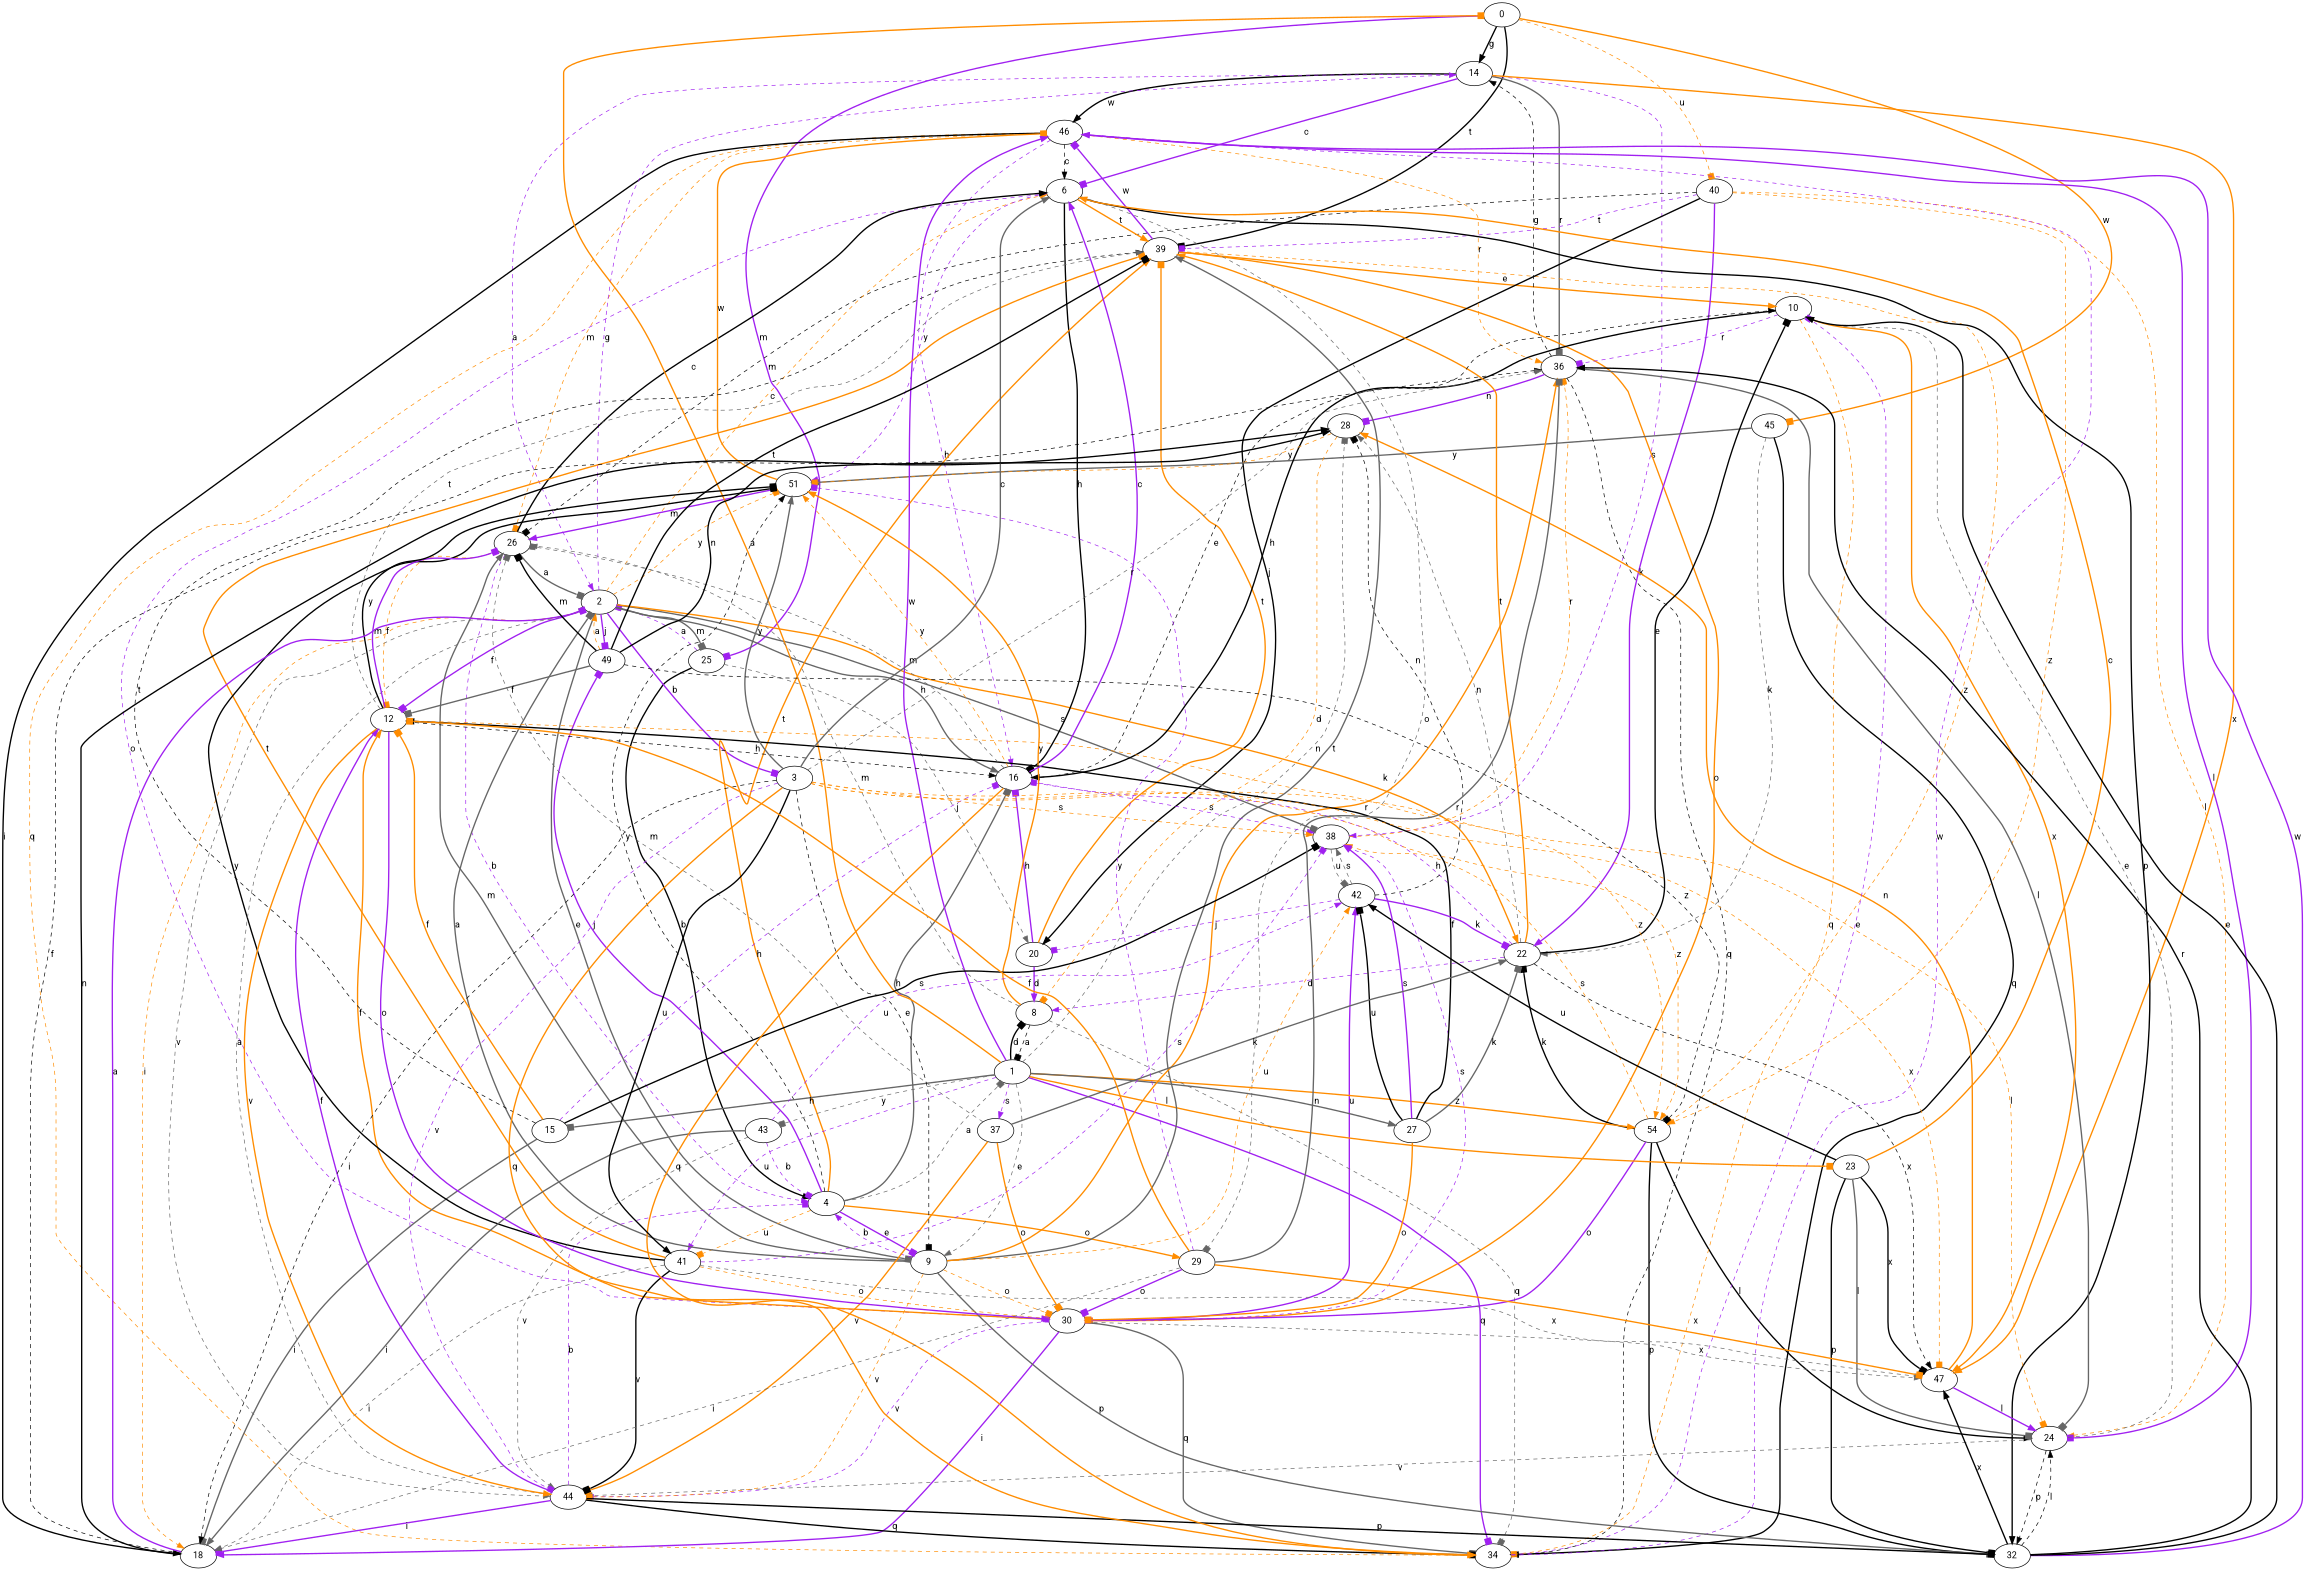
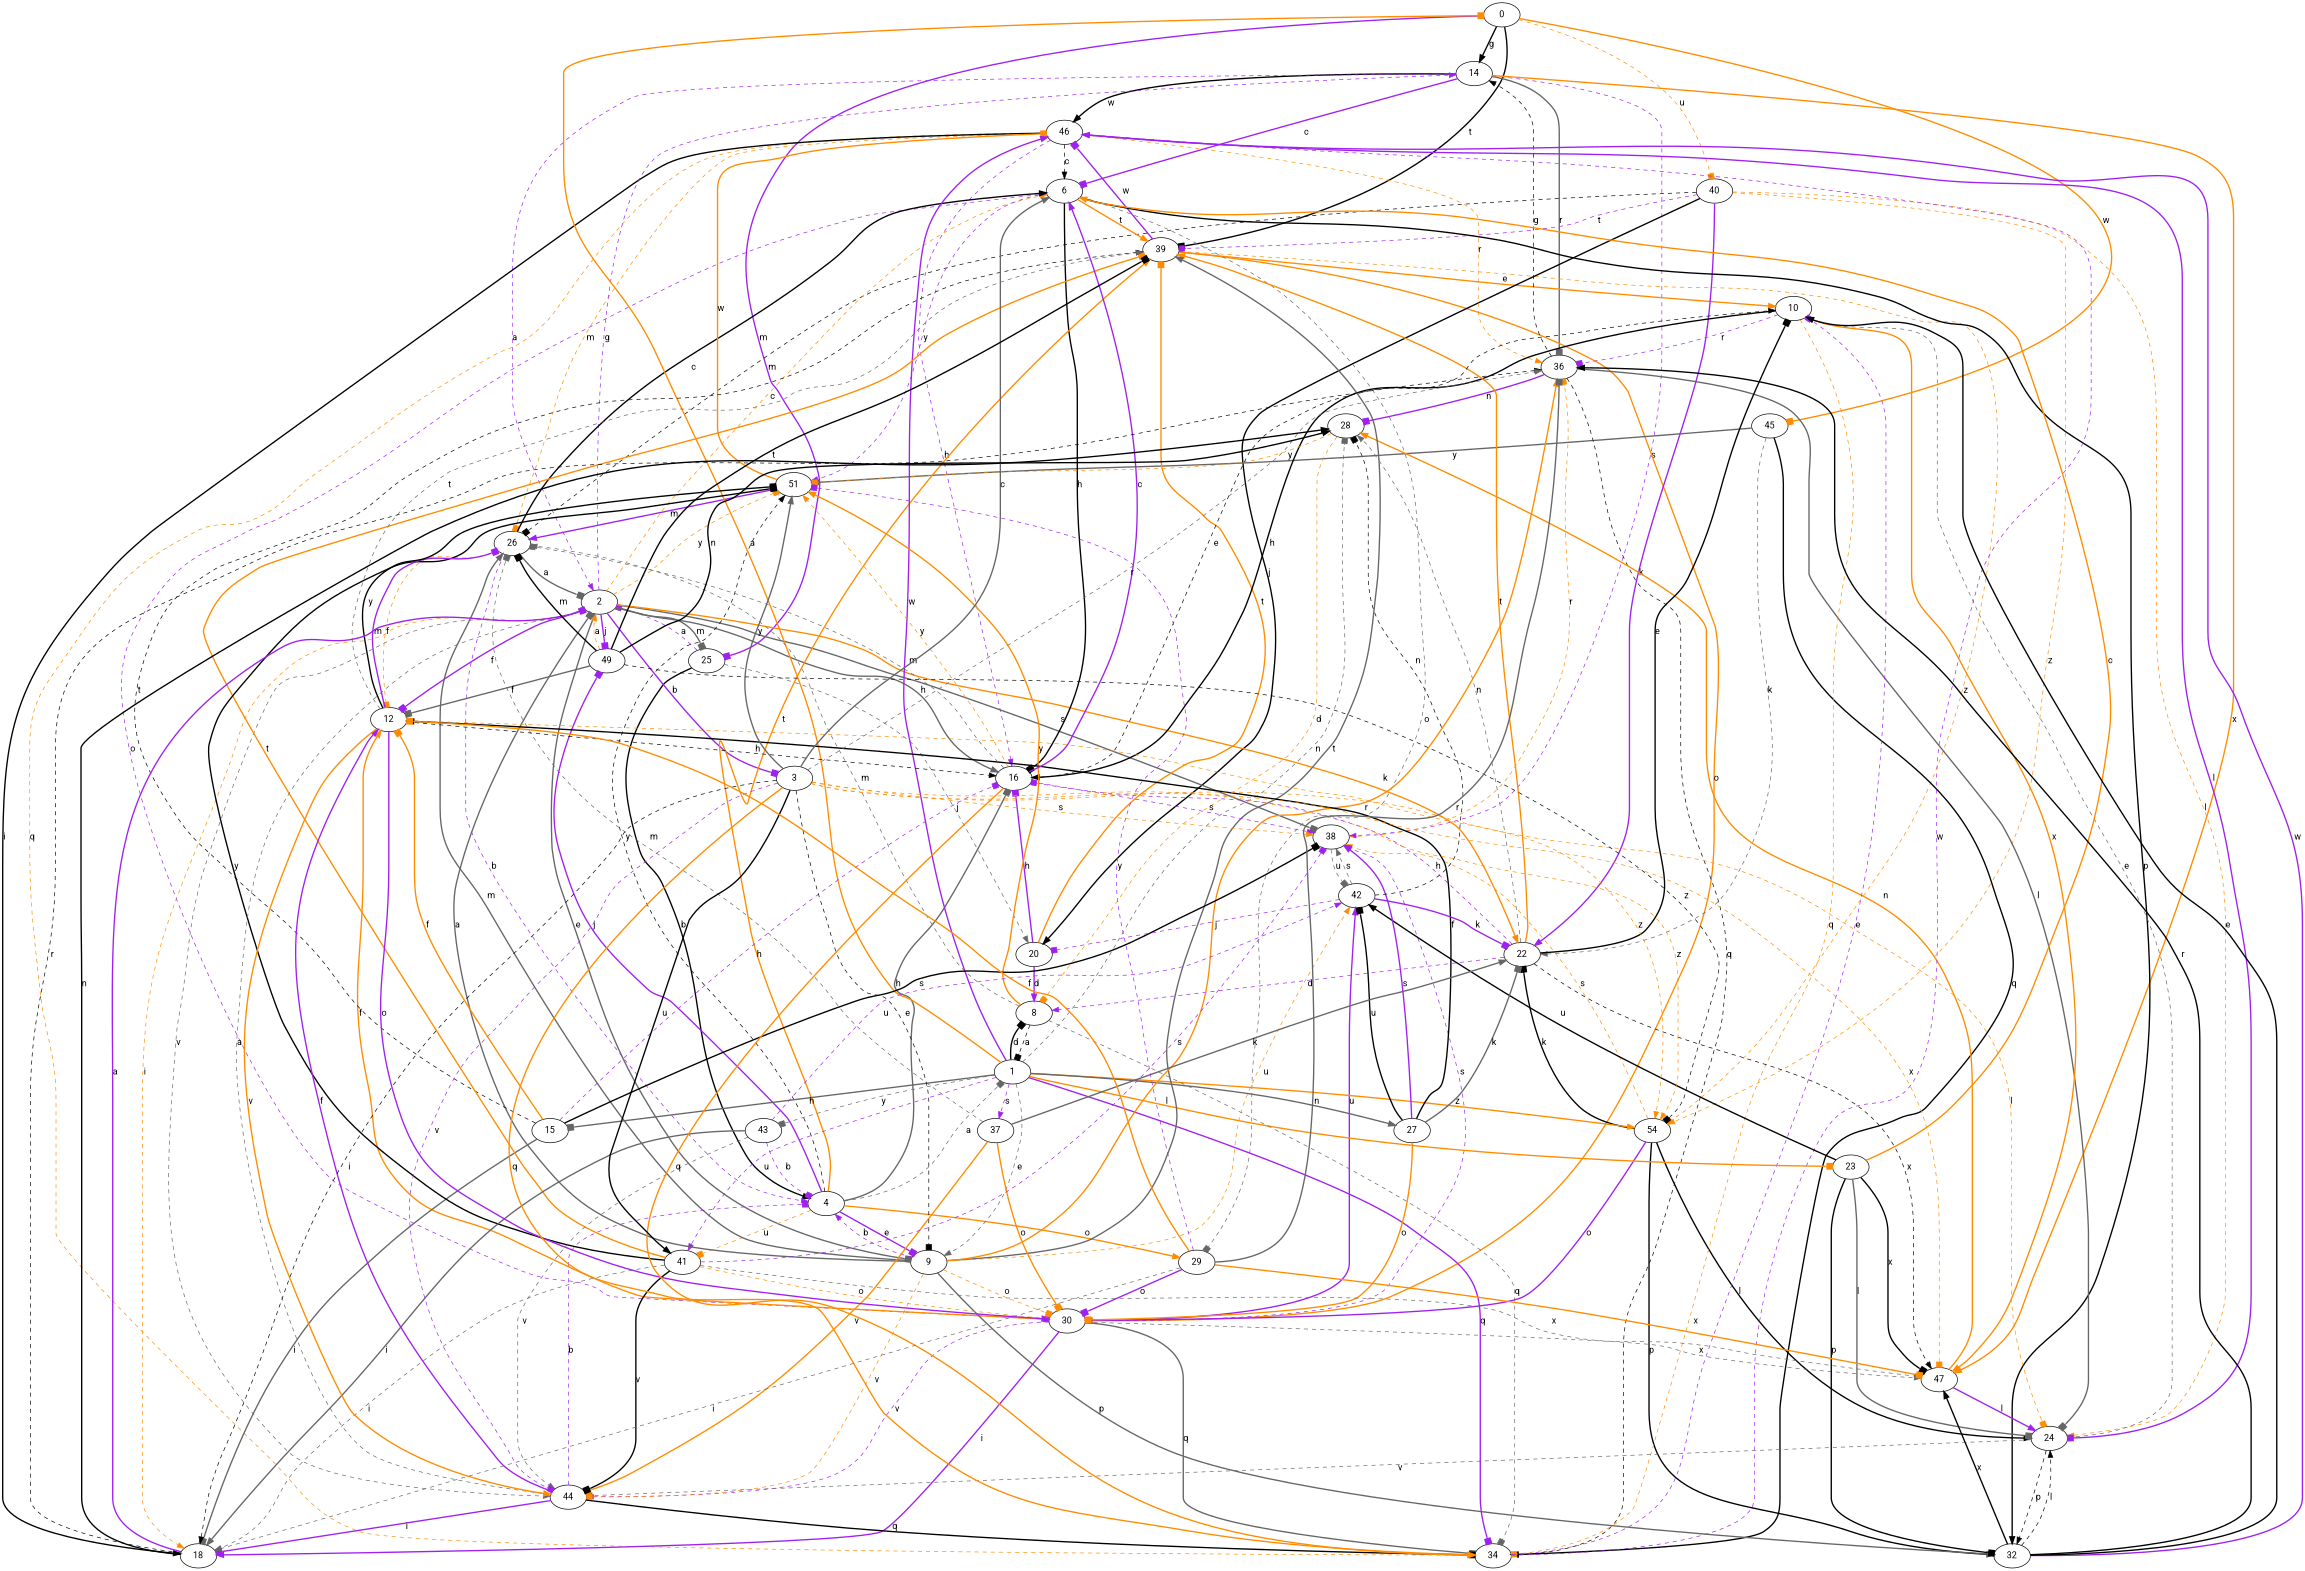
(52, 954) -> (52, 954)
(1287, 1526) -> none
